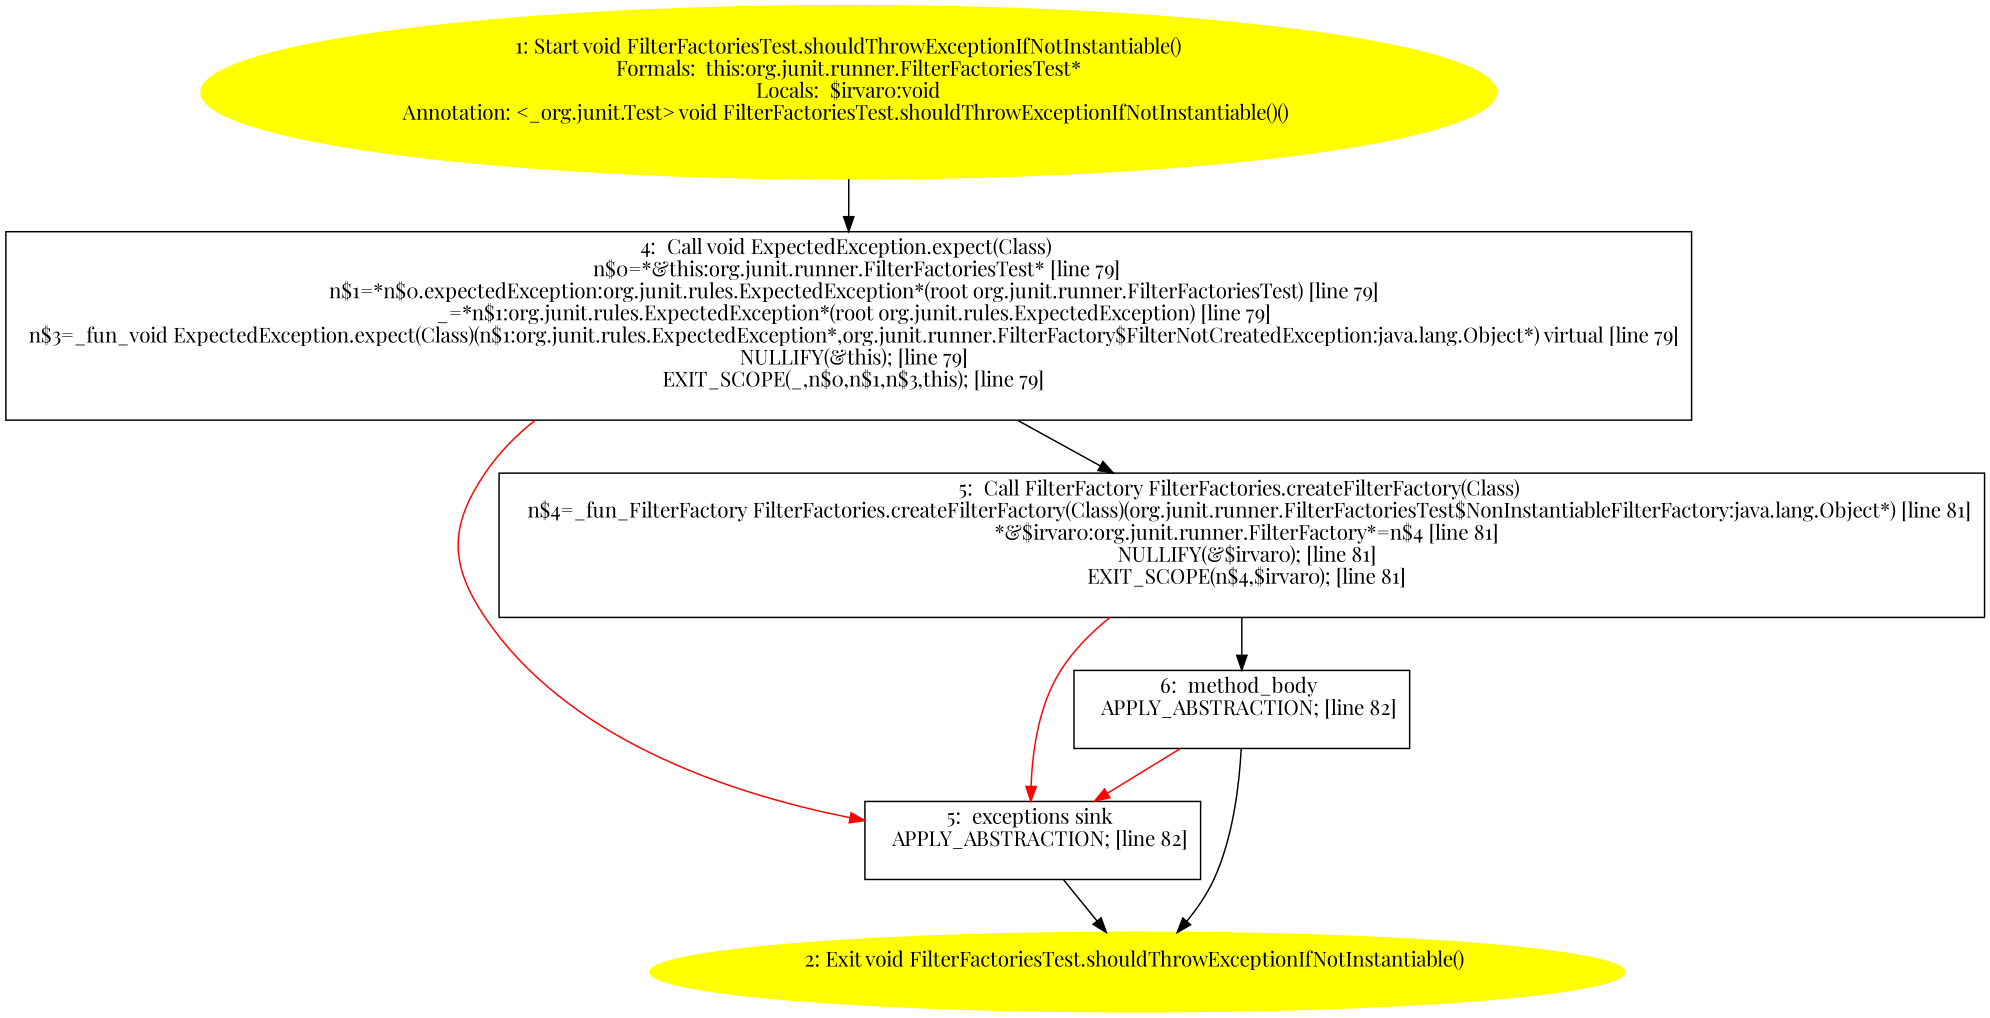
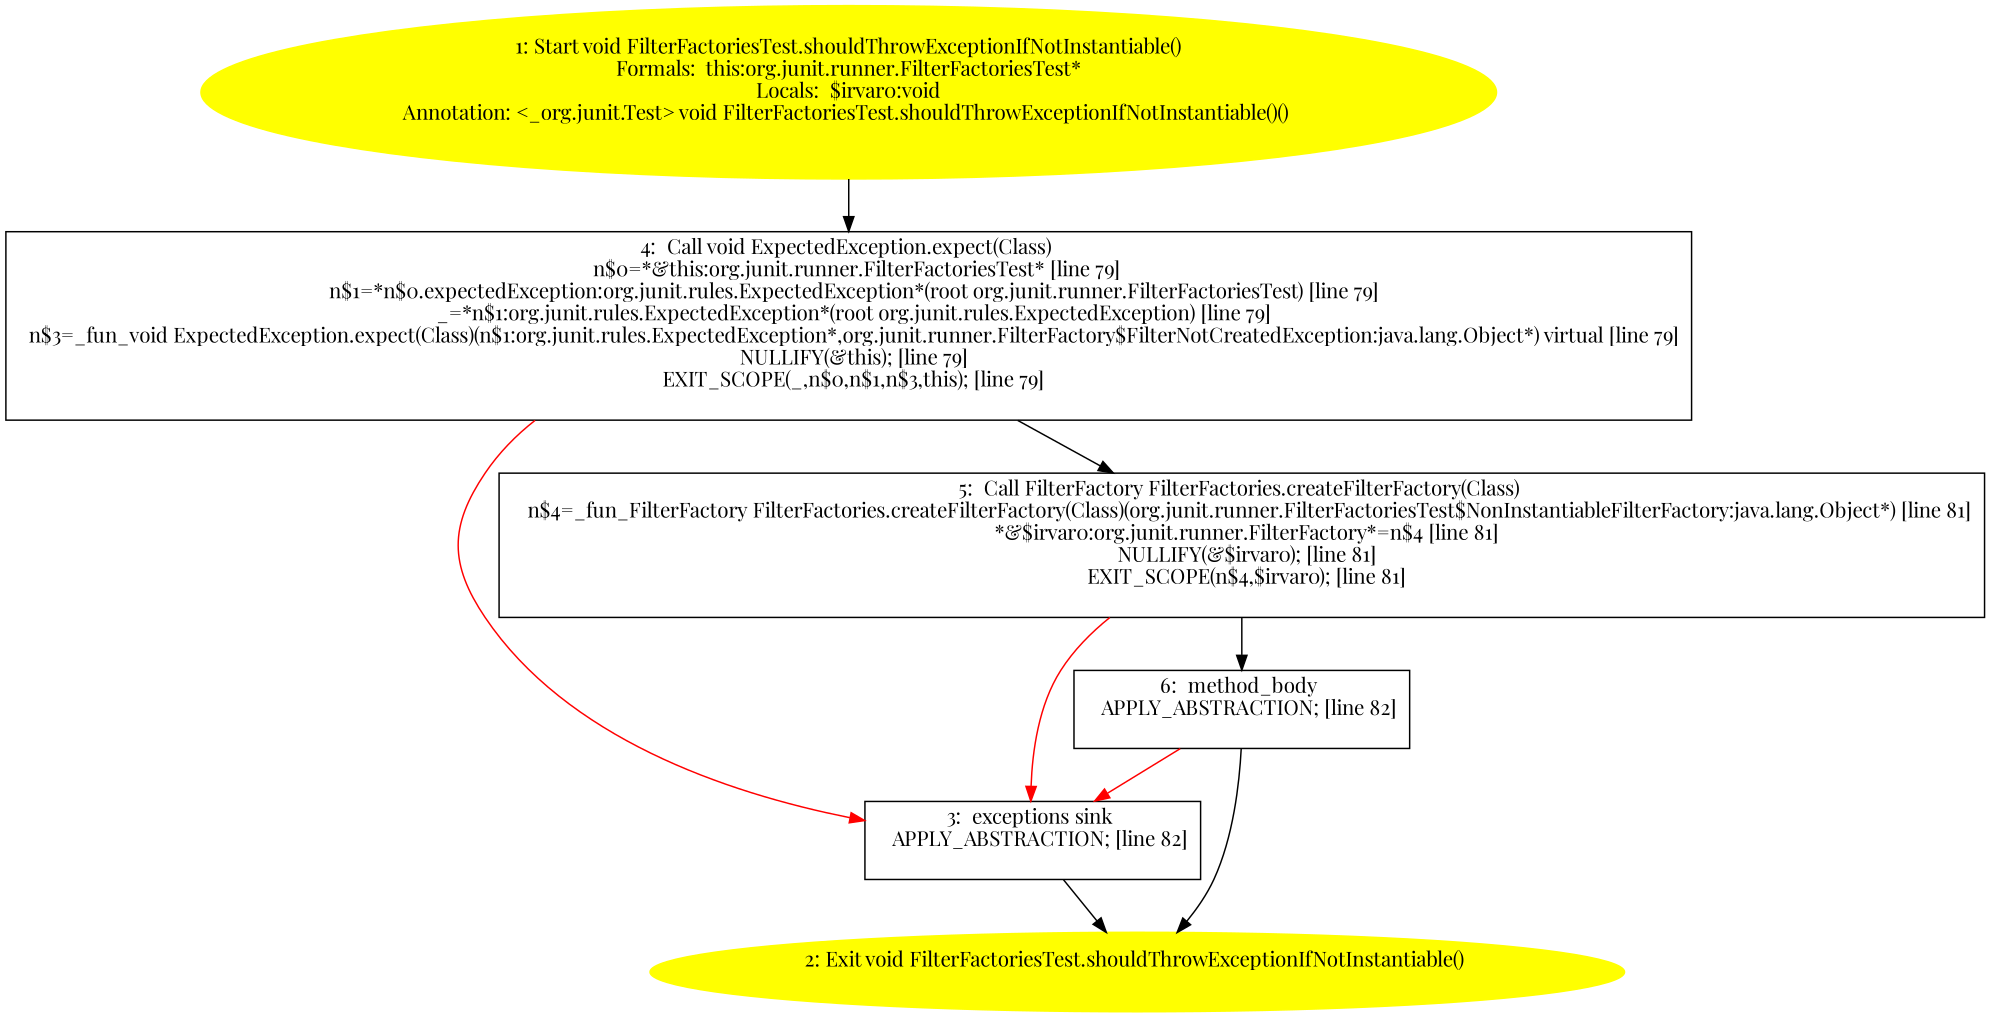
(1033, 840) -> (1033, 840)
